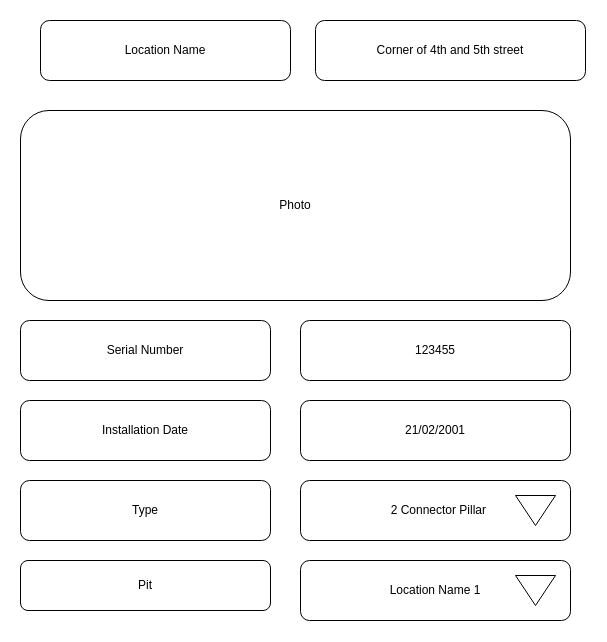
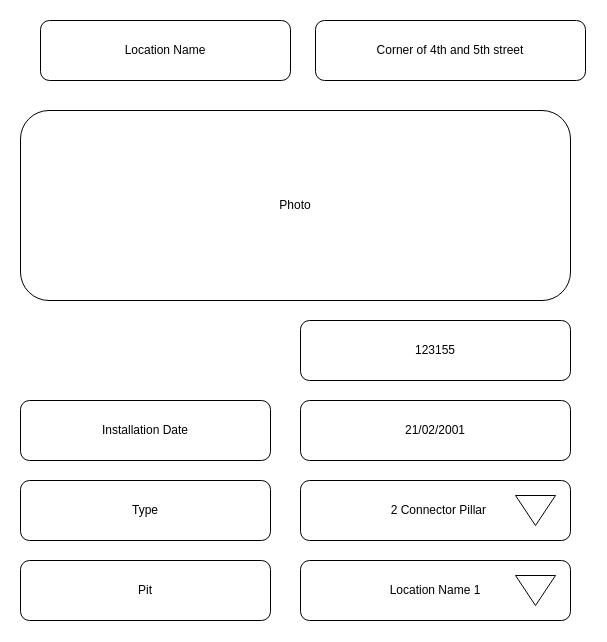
(146, 351) -> none
(436, 351) -> (436, 351)
(146, 586) -> (146, 591)
